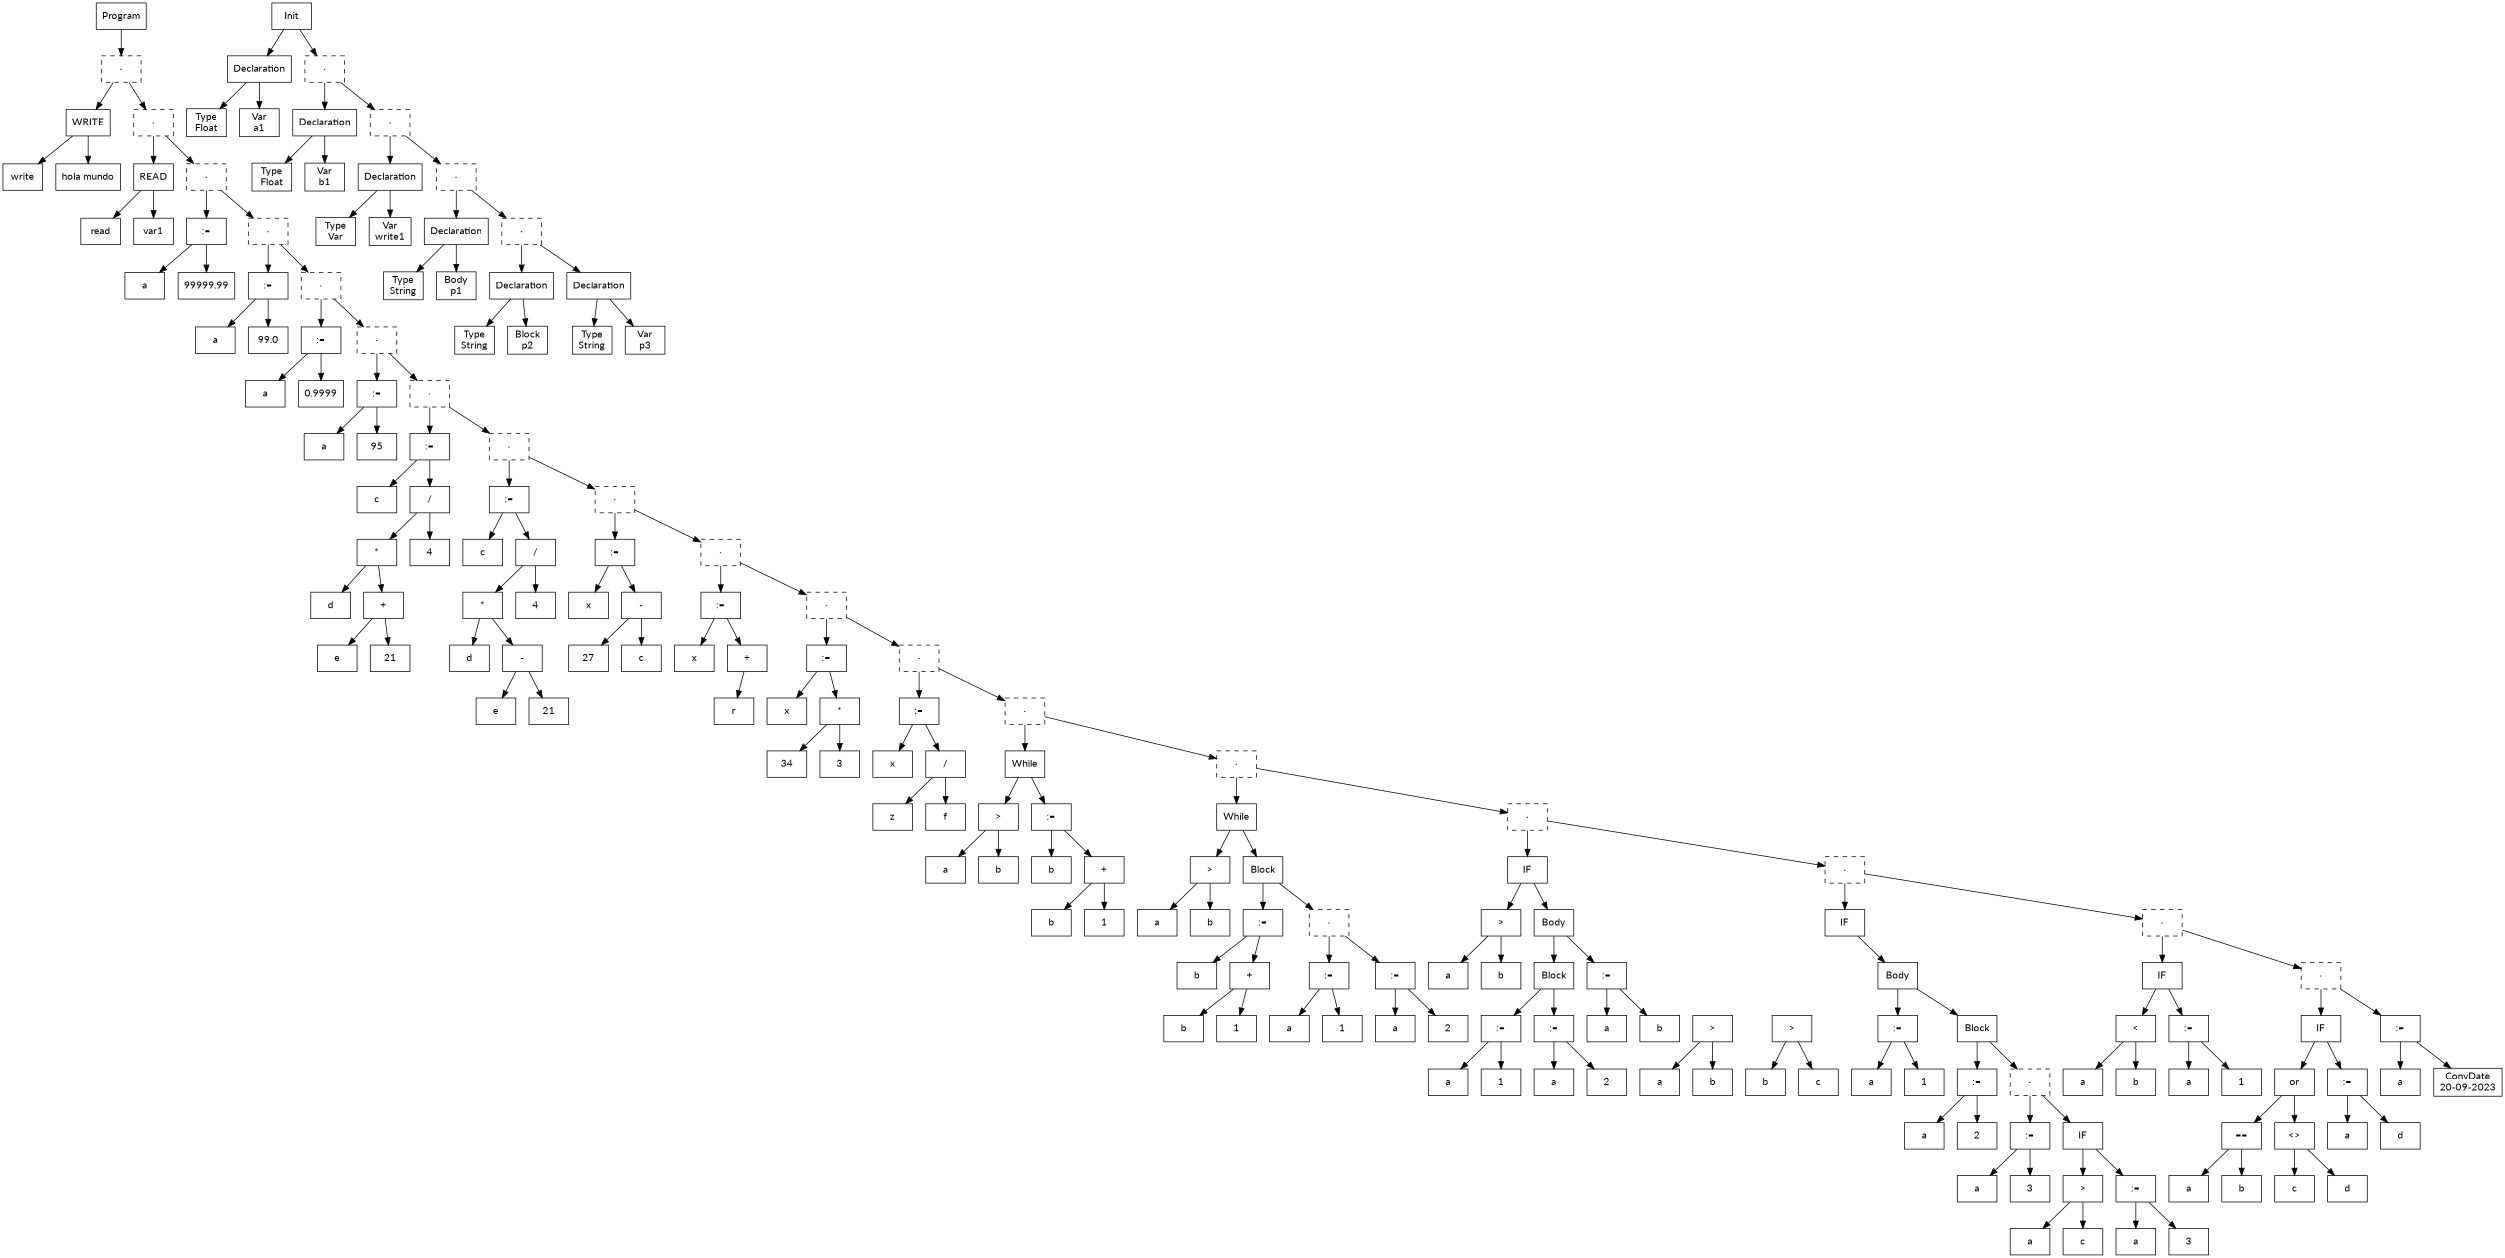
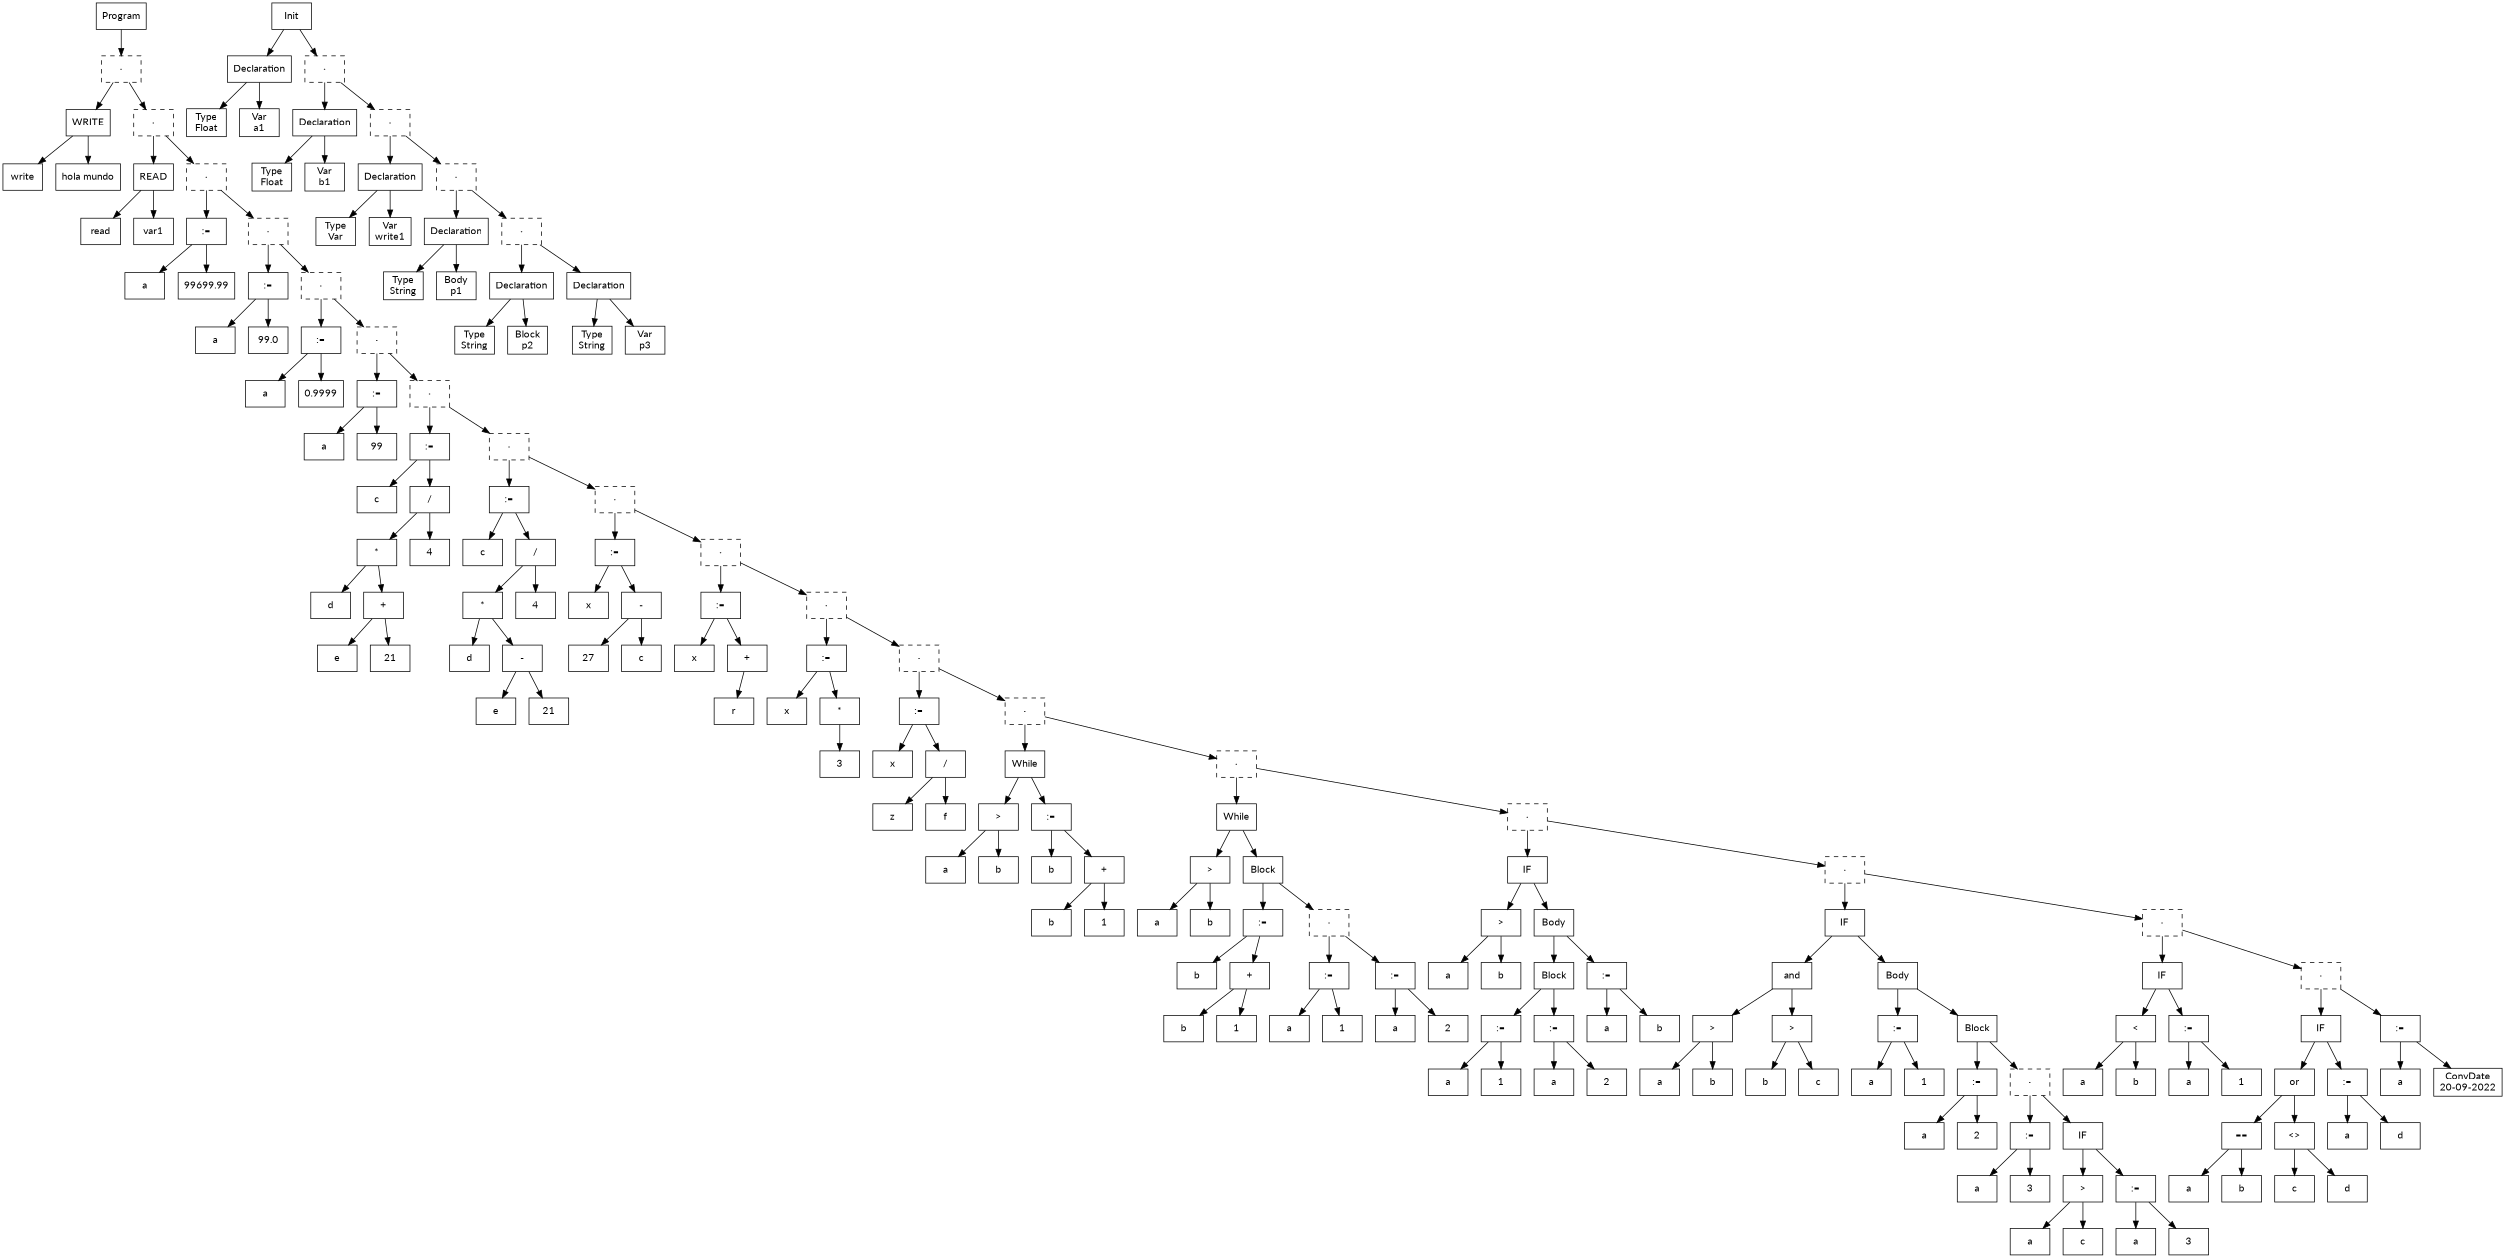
(206, 286) -> (206, 286)
(377, 447) -> (377, 447)
(787, 764) -> none
none -> (1792, 976)
(2468, 1082) -> (2468, 1082)
